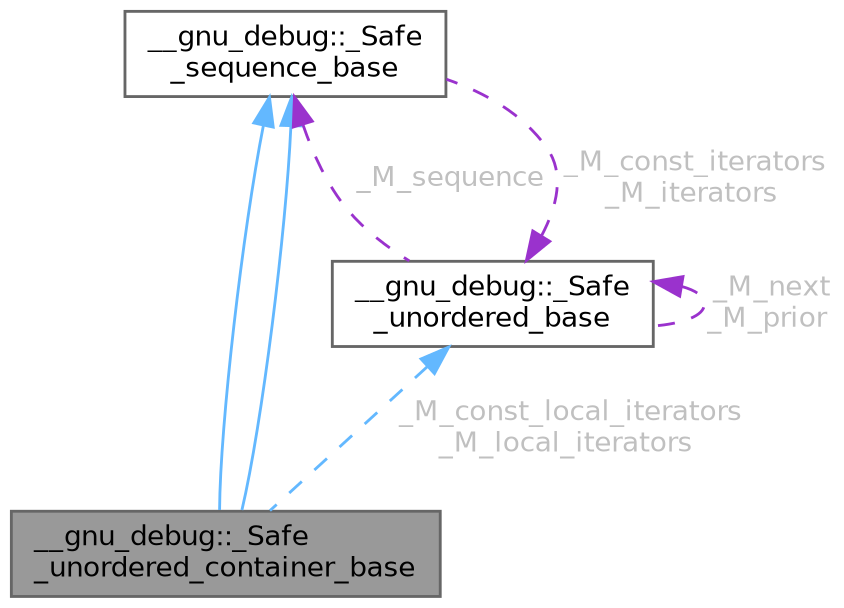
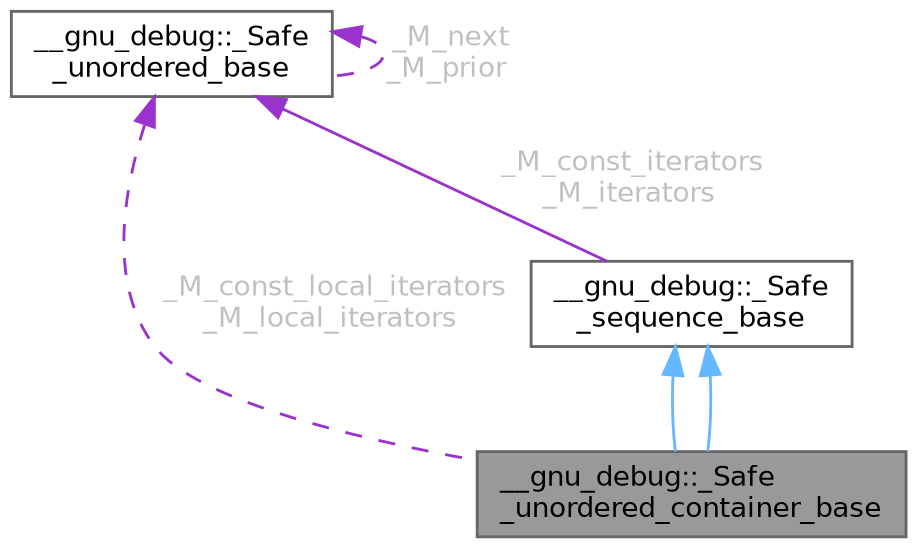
(537, 136) -> (445, 185)
(343, 203) -> none
(349, 439) -> (200, 381)
